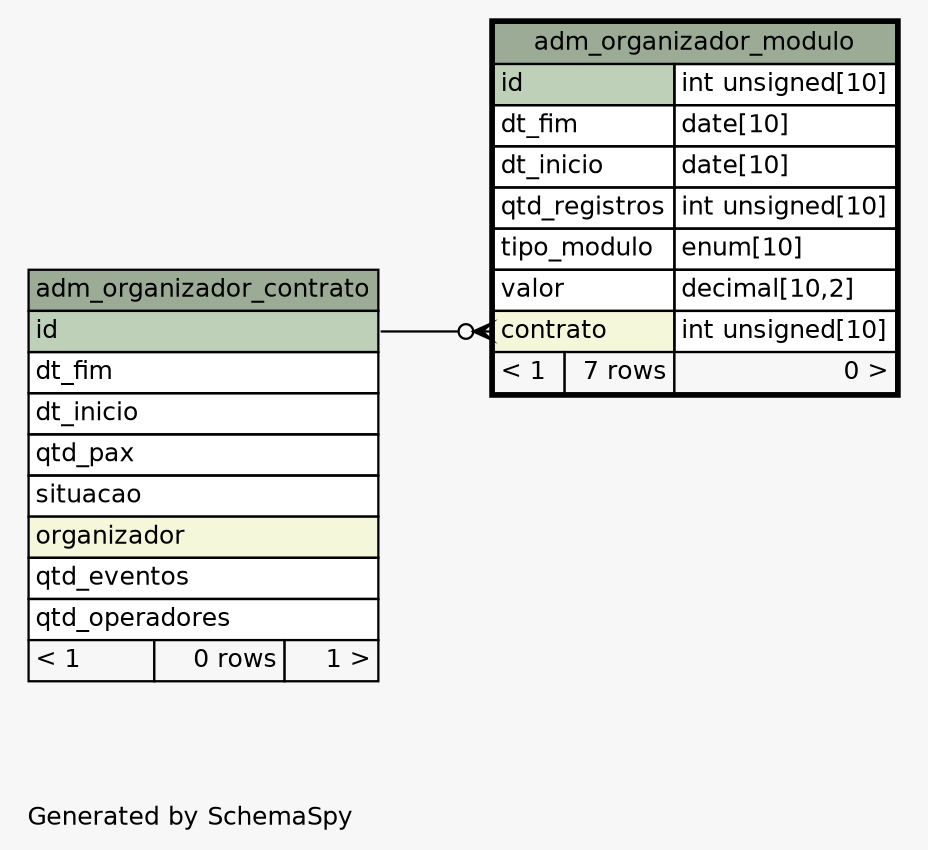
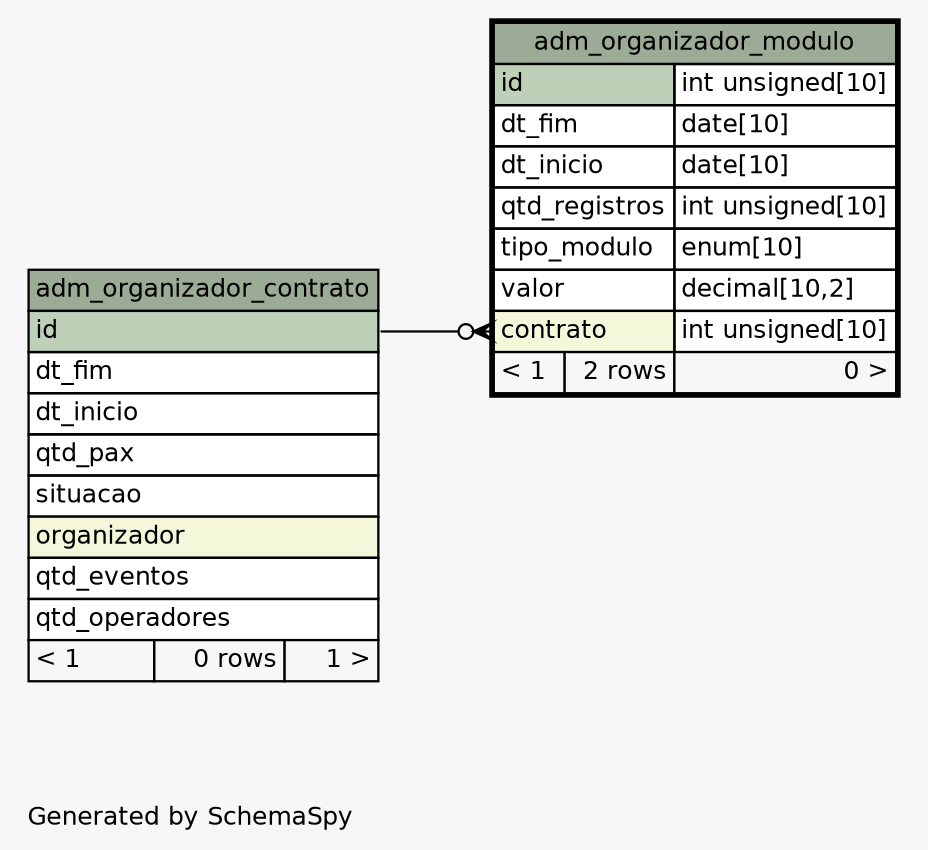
(625, 371) -> (625, 371)
